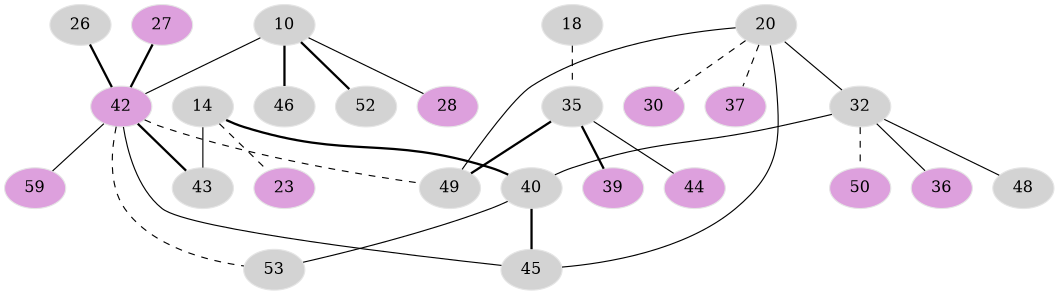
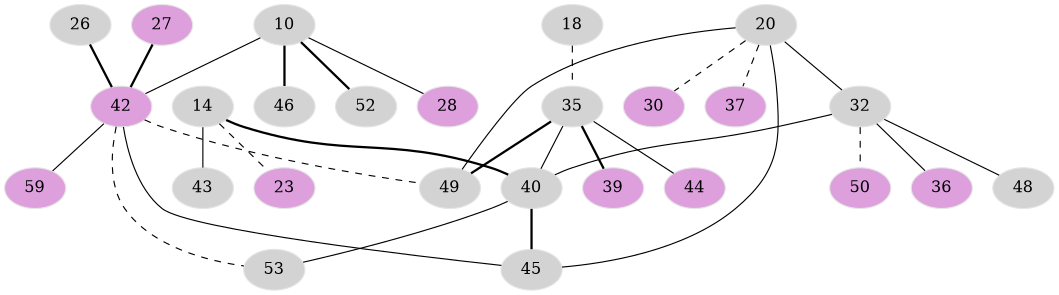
(162, 147) -> none
none -> (552, 147)
